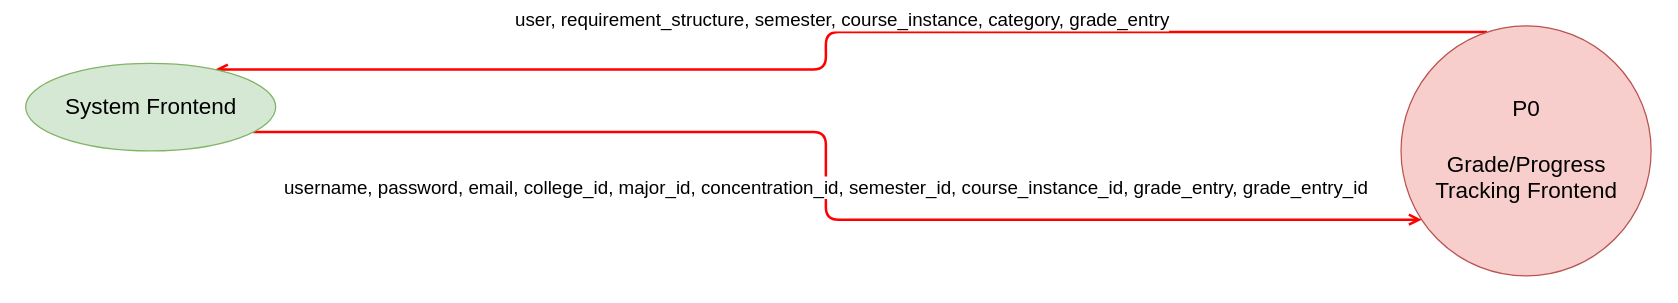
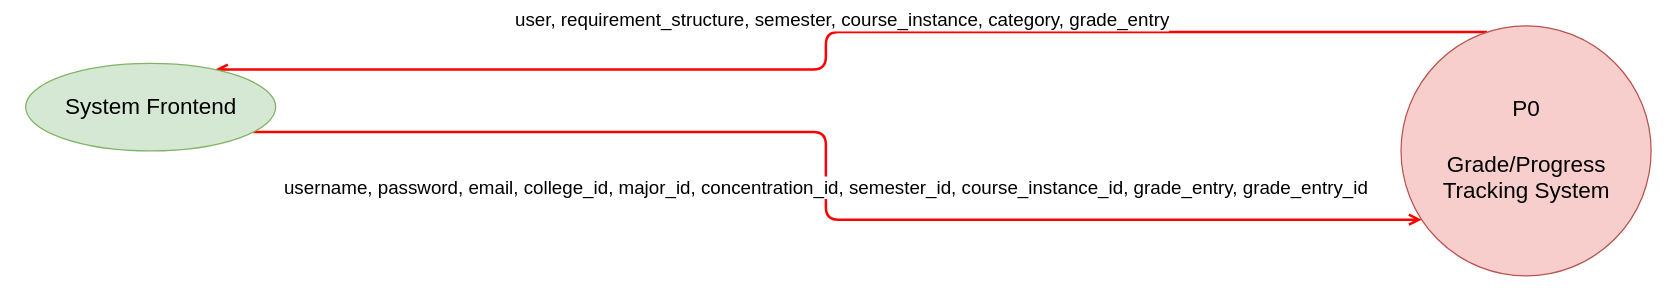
(1526, 151) -> (1526, 151)
